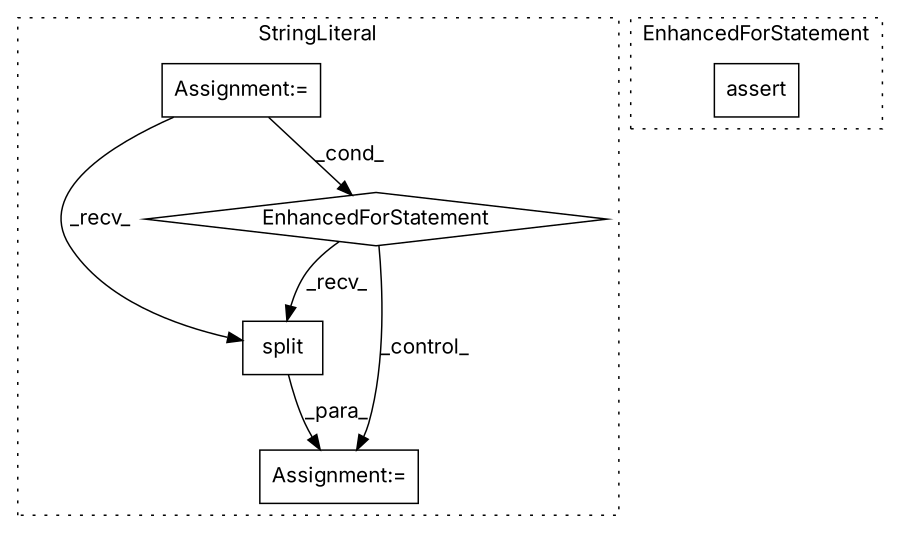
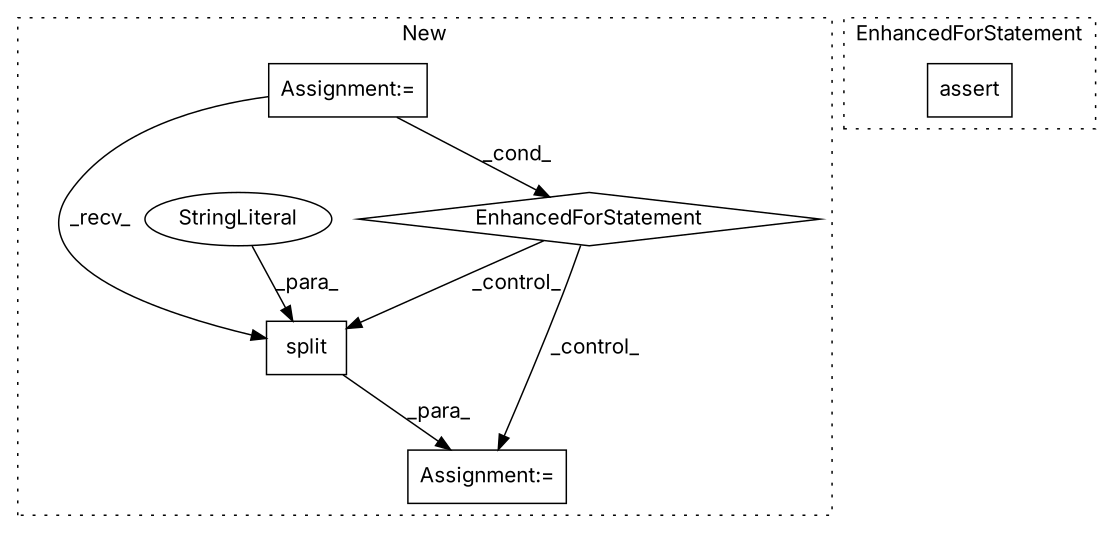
(318, 35) -> (425, 35)
none -> (238, 219)
(338, 284) -> (517, 284)
